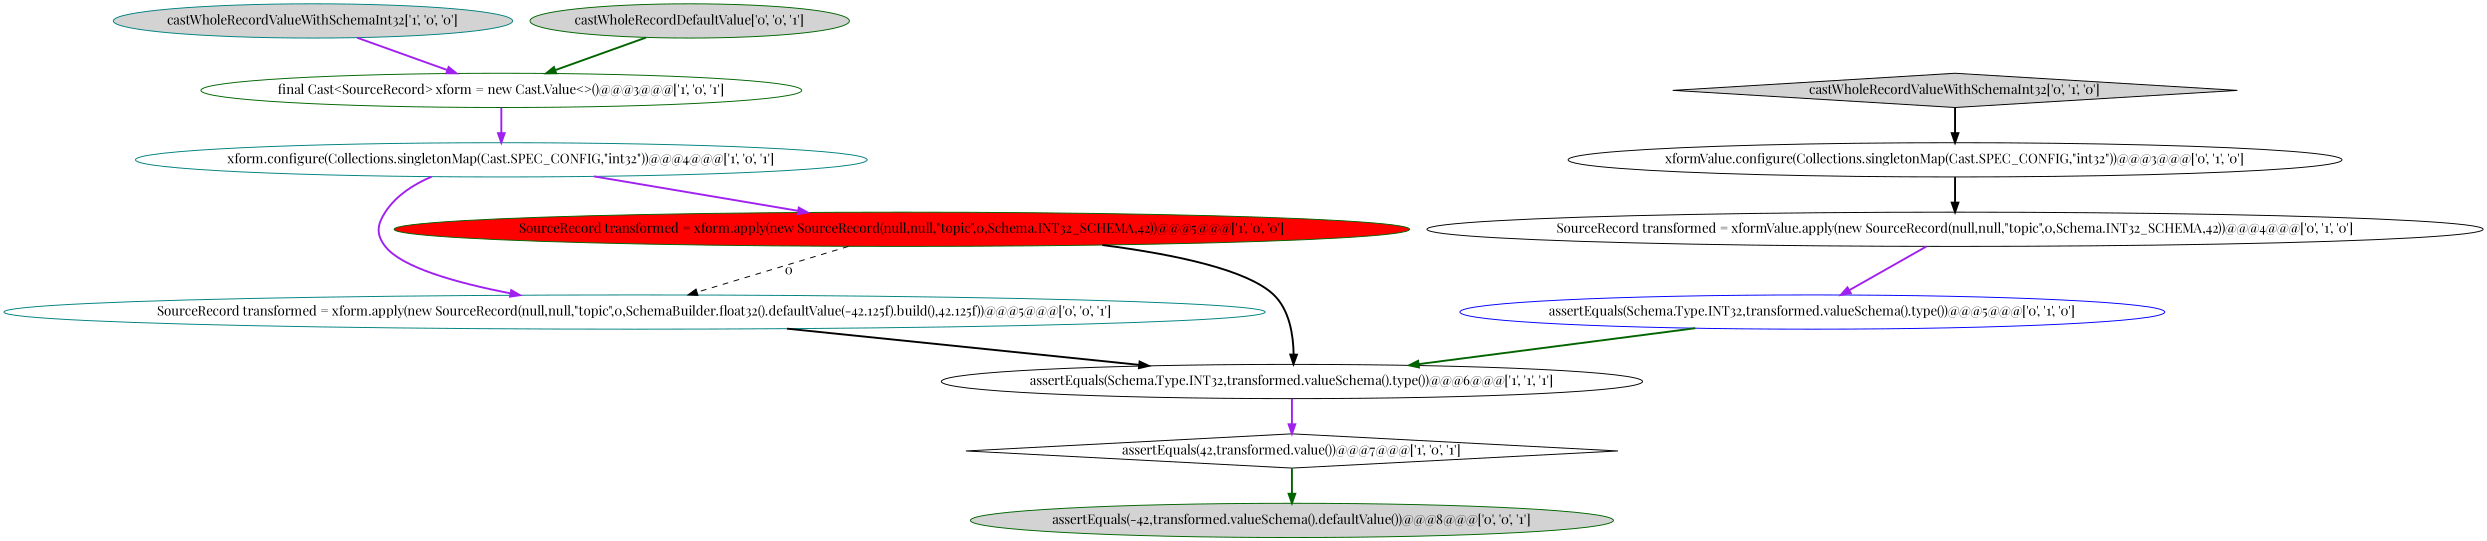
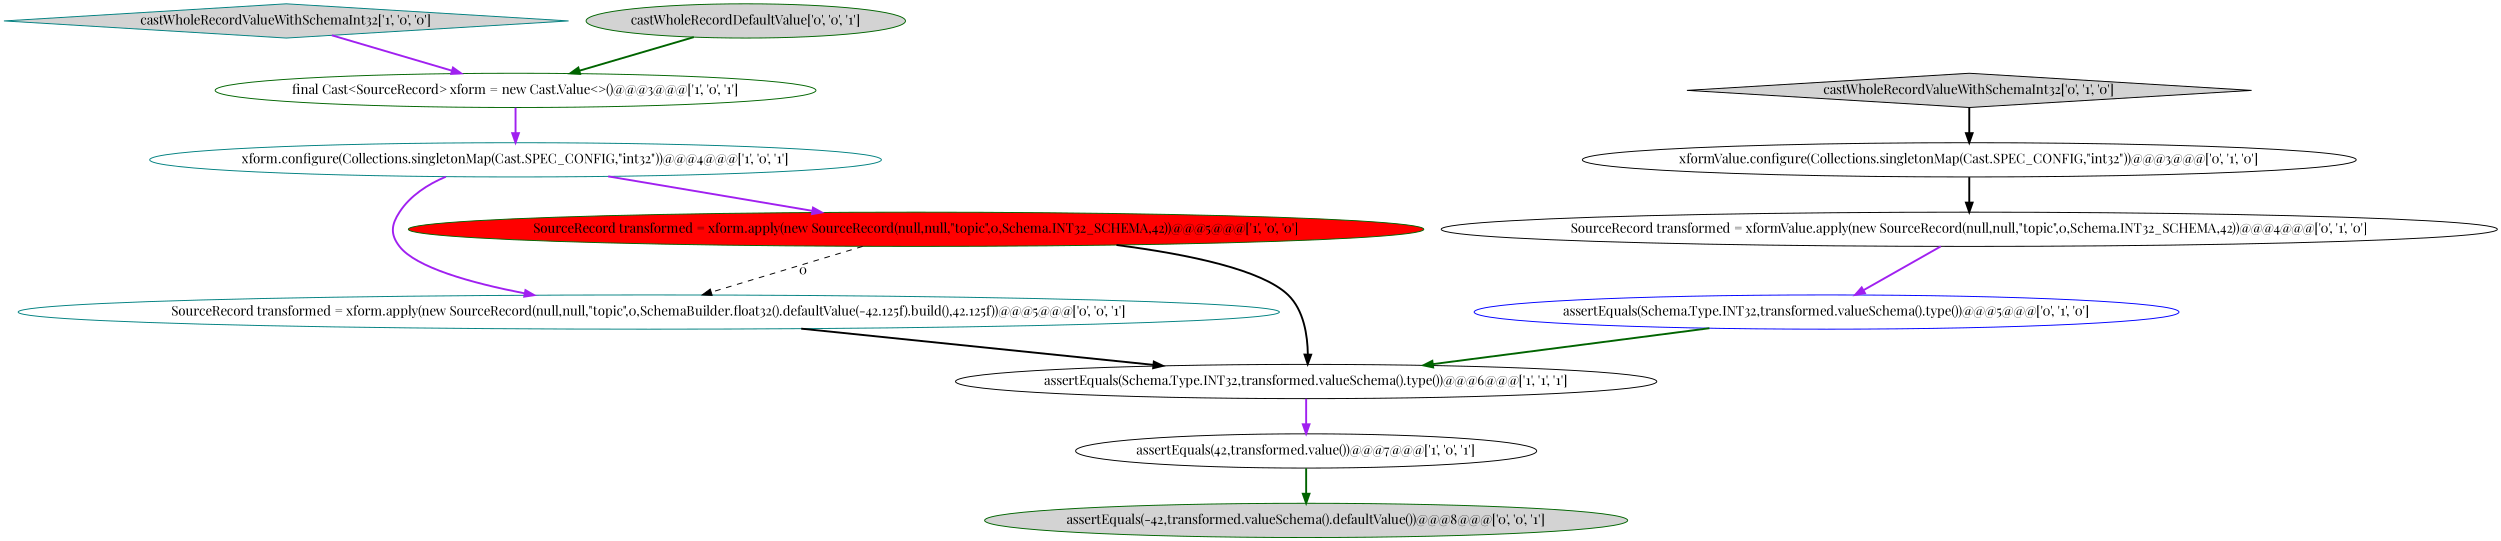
(313, 21) -> (286, 21)
(1292, 451) -> (1306, 451)
